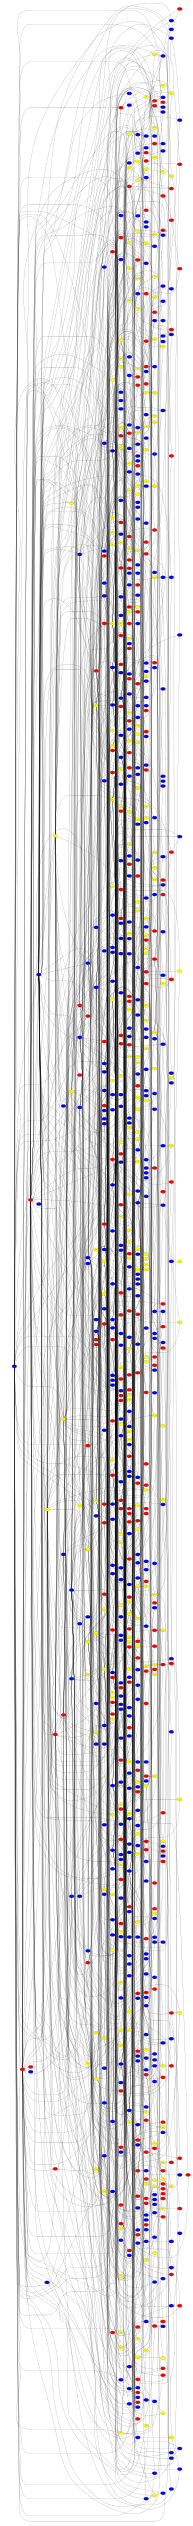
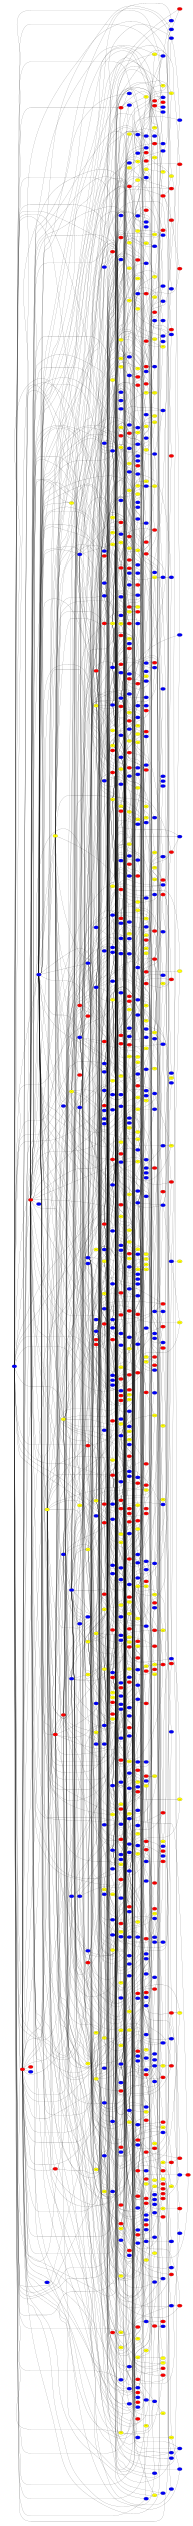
none -> (163, 2363)
